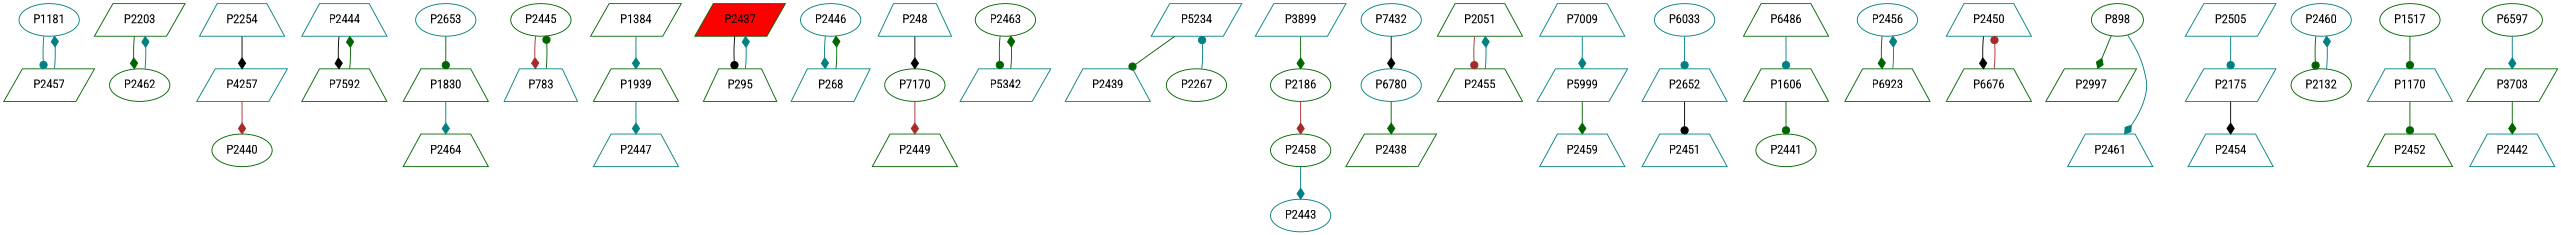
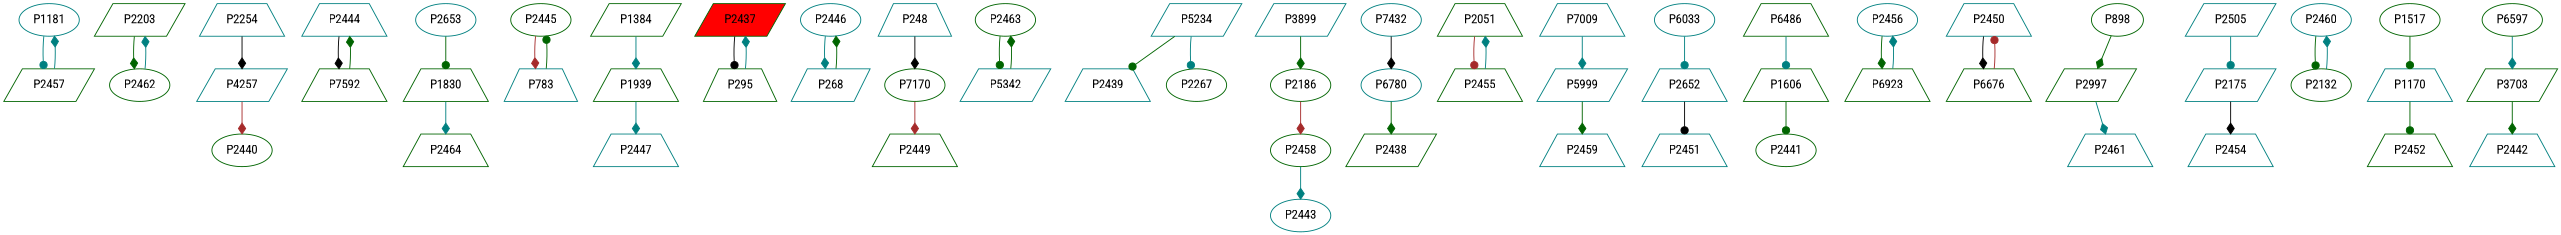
(1203, 56) -> (1190, 49)
(2146, 80) -> (2099, 113)
